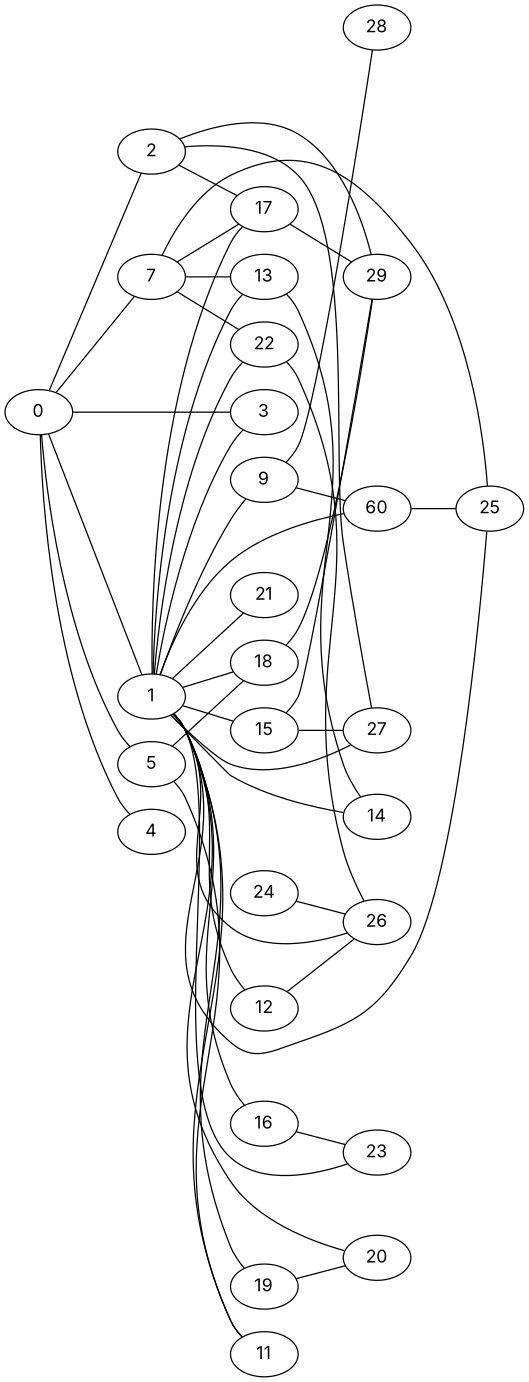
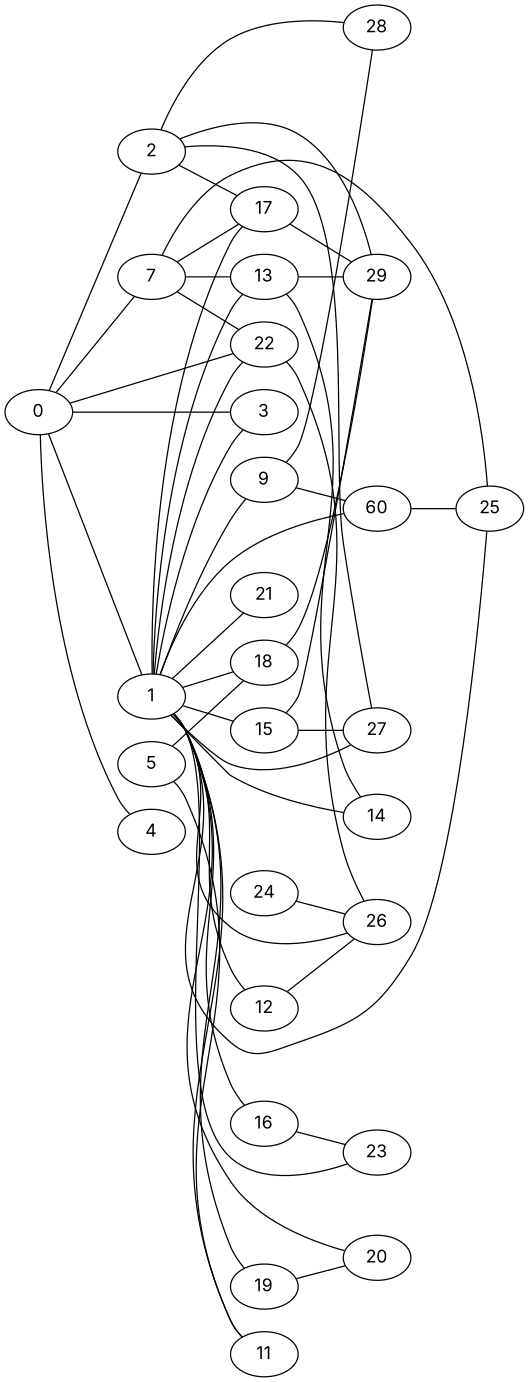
none -> (231, 39)
none -> (321, 277)
(68, 596) -> (152, 378)
